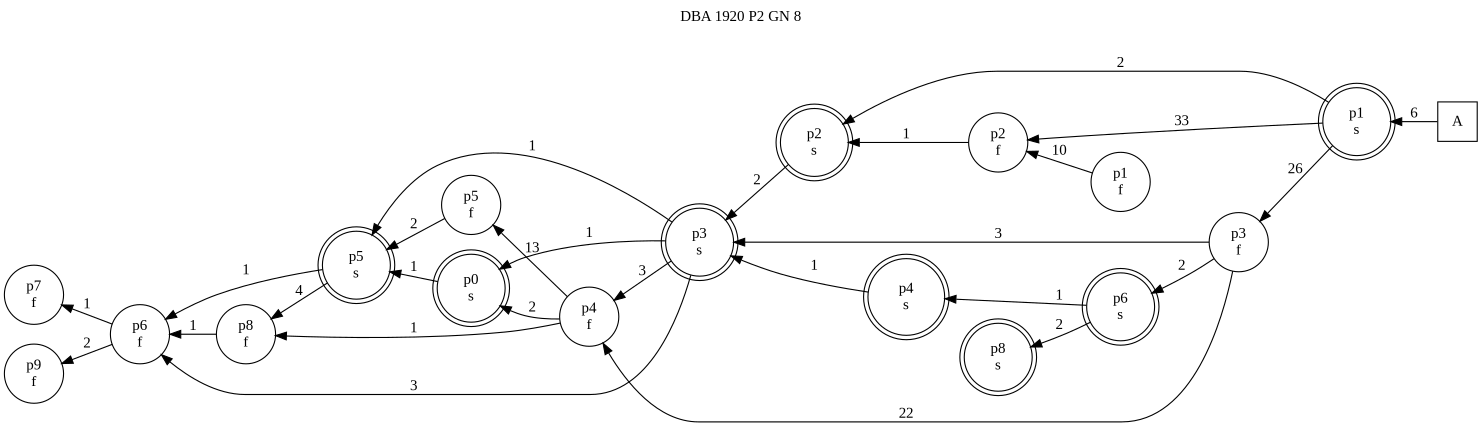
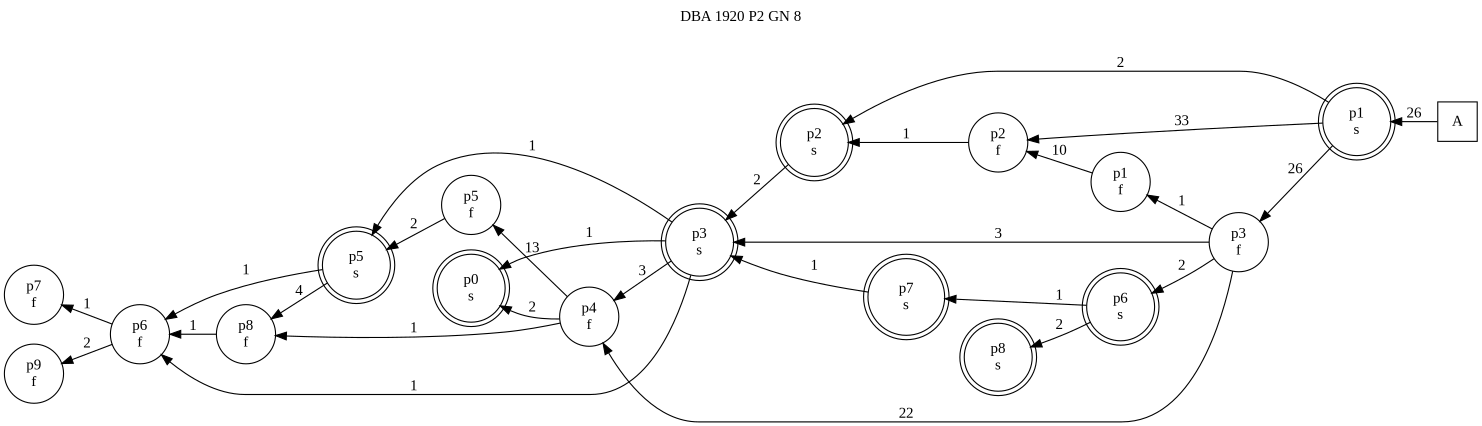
(1414, 113) -> (1414, 113)
none -> (1185, 215)
(419, 278) -> none
(906, 297) -> (906, 297)
(414, 386) -> (414, 386)
